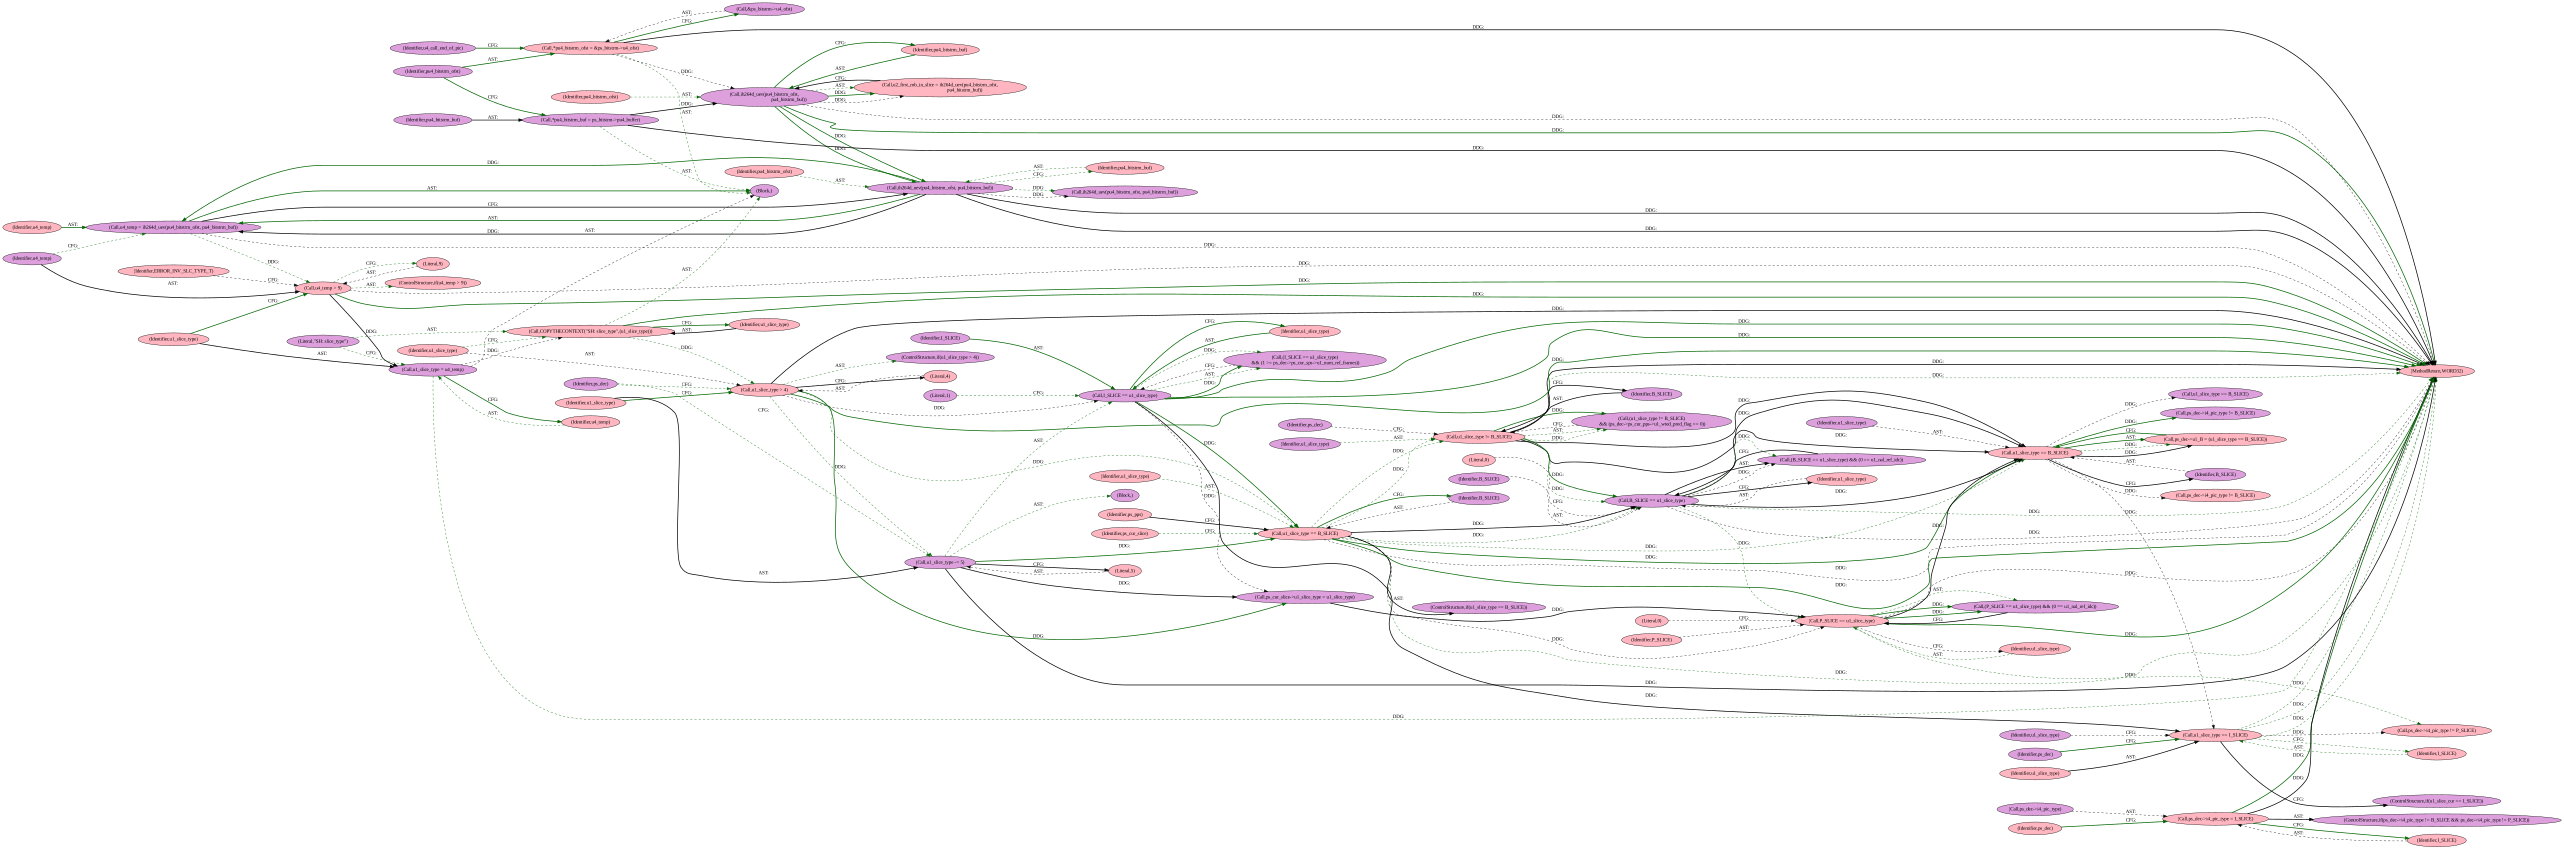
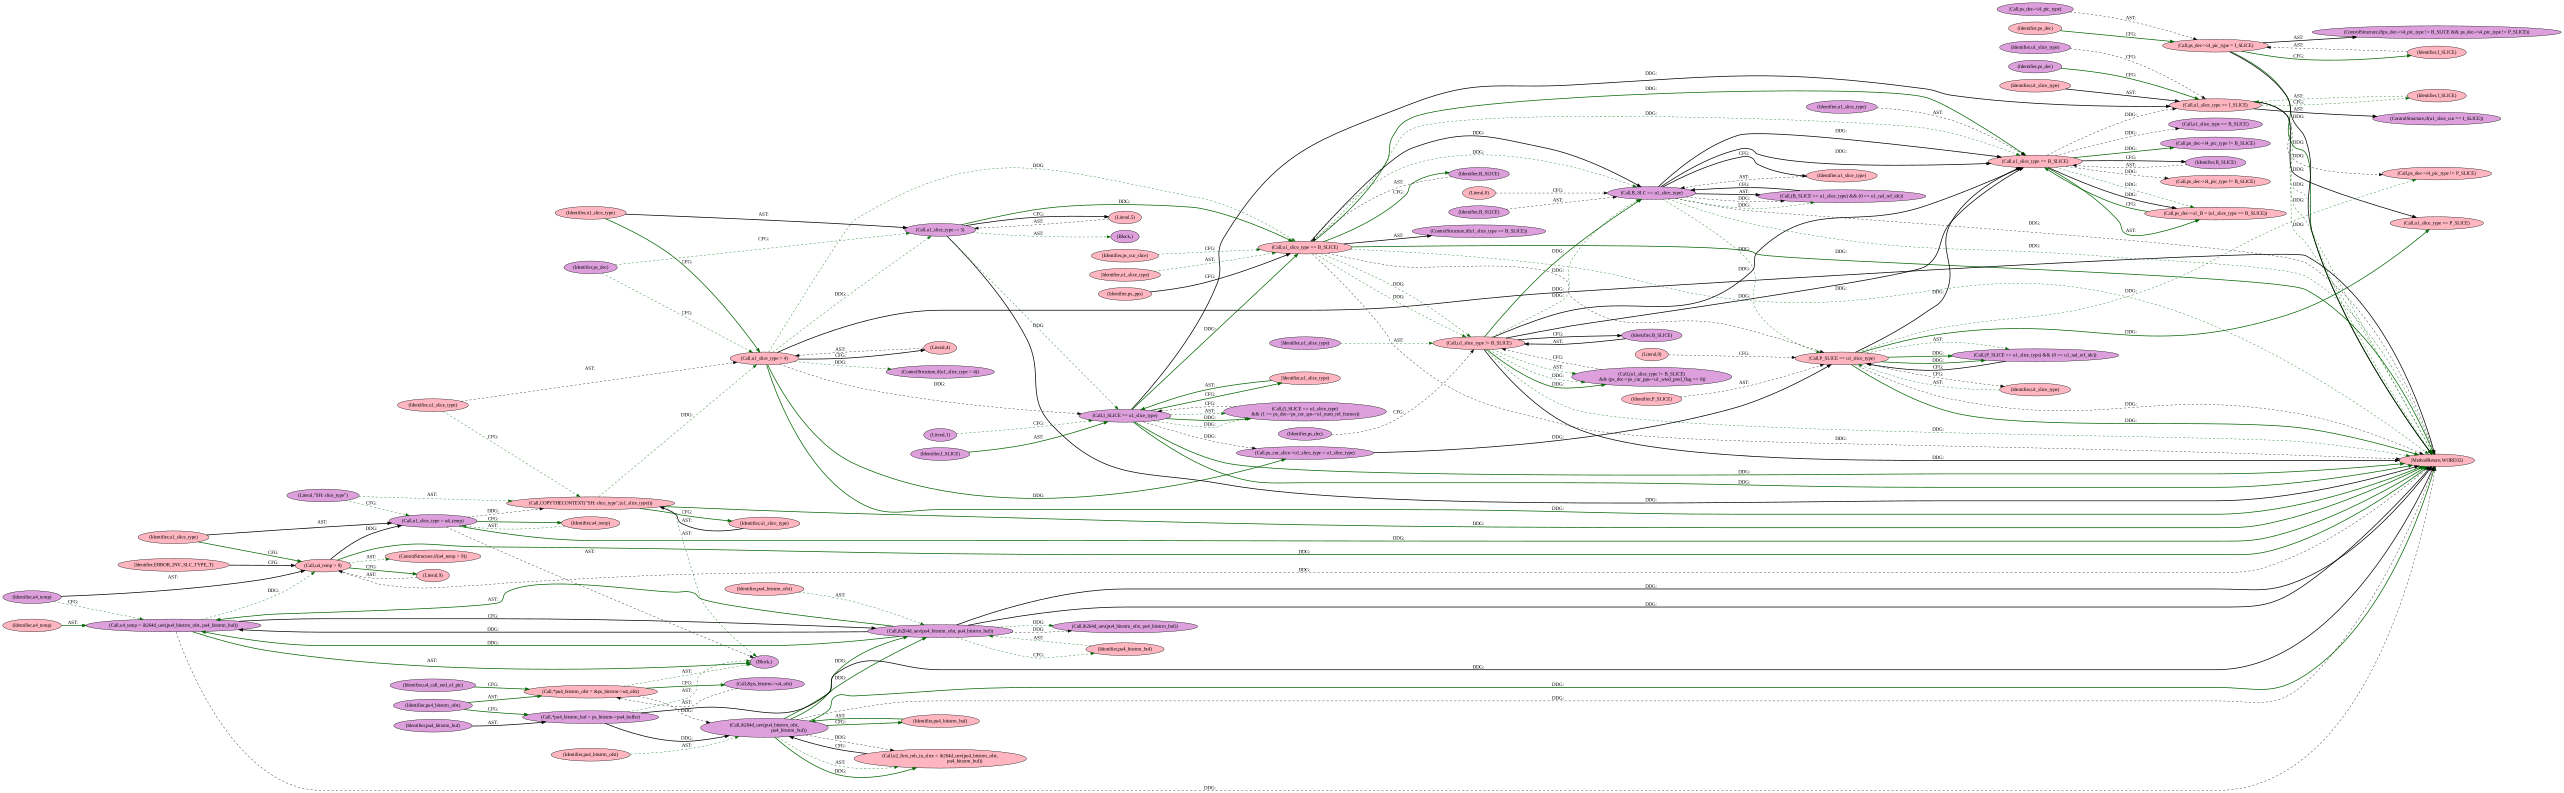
(1633, 30) -> none
none -> (2437, 223)
(372, 267) -> (381, 571)
(254, 280) -> (260, 565)
(841, 366) -> (841, 362)
(1039, 441) -> (1039, 326)
(1652, 501) -> (1652, 193)
(1096, 590) -> none
(1404, 719) -> (1449, 541)
(2299, 800) -> (2299, 109)
